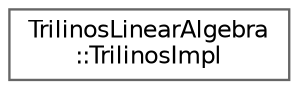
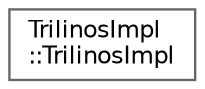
(149, 45) -> (102, 45)
